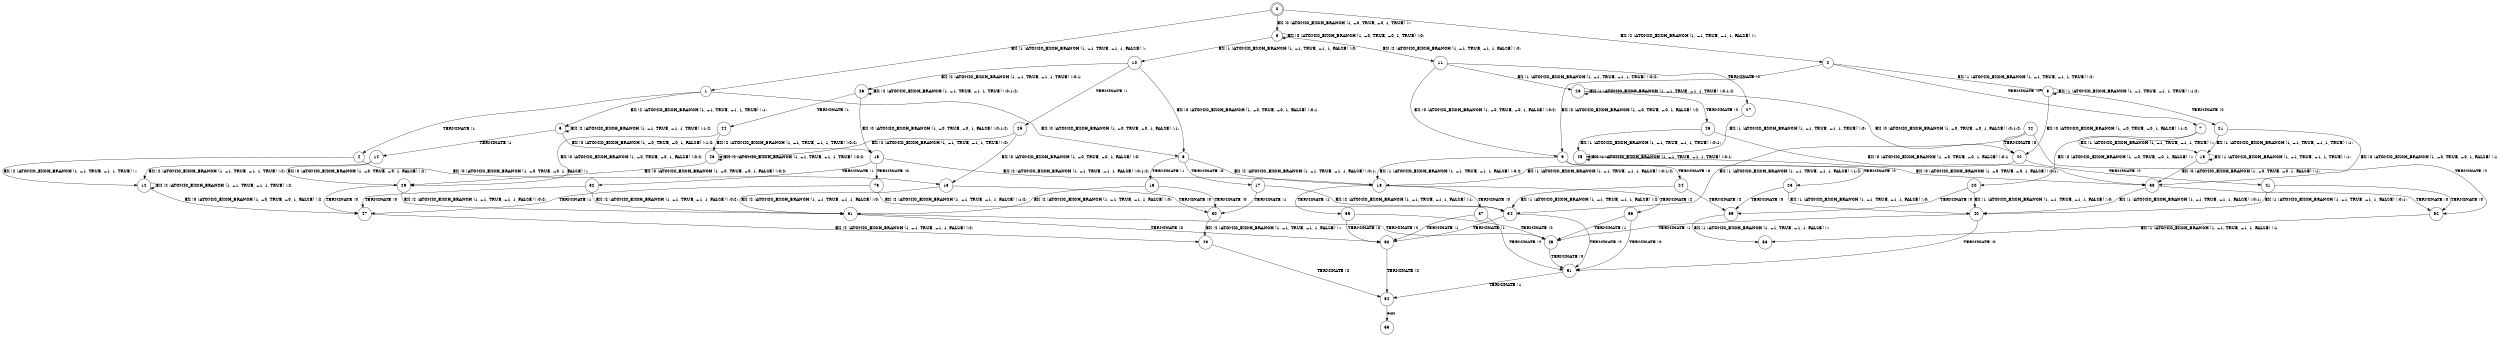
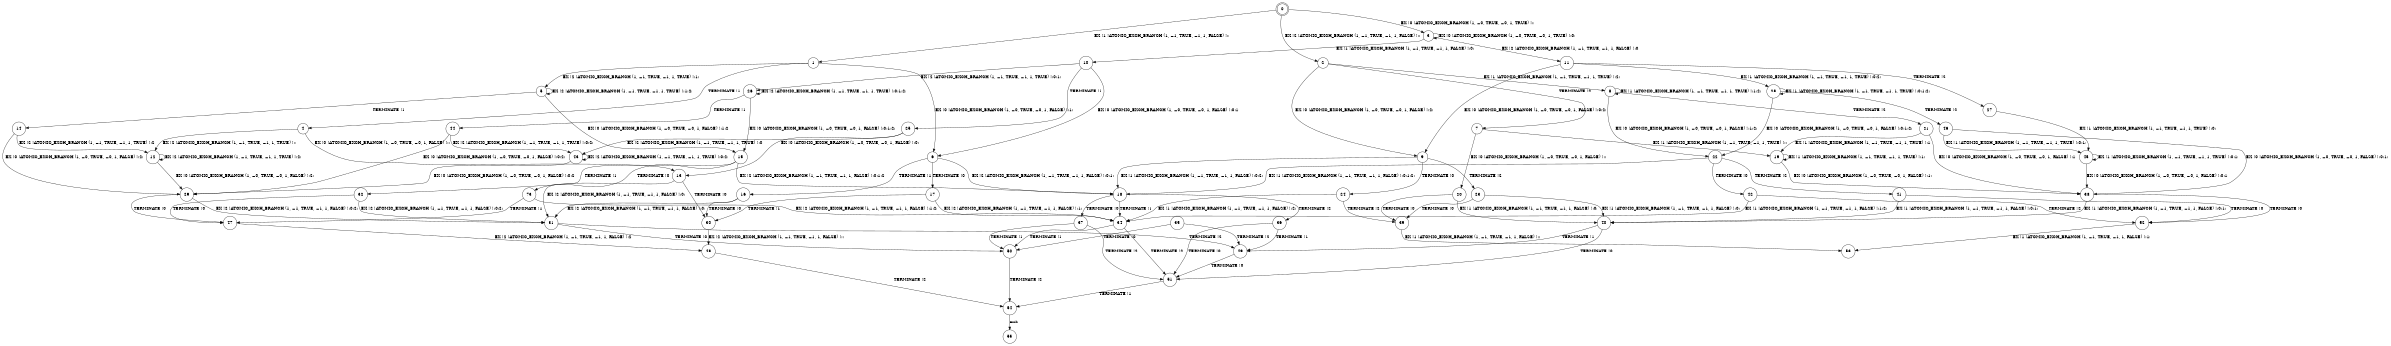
(2003, 143) -> (1719, 186)
(1305, 193) -> (1120, 207)
(251, 209) -> (169, 175)
